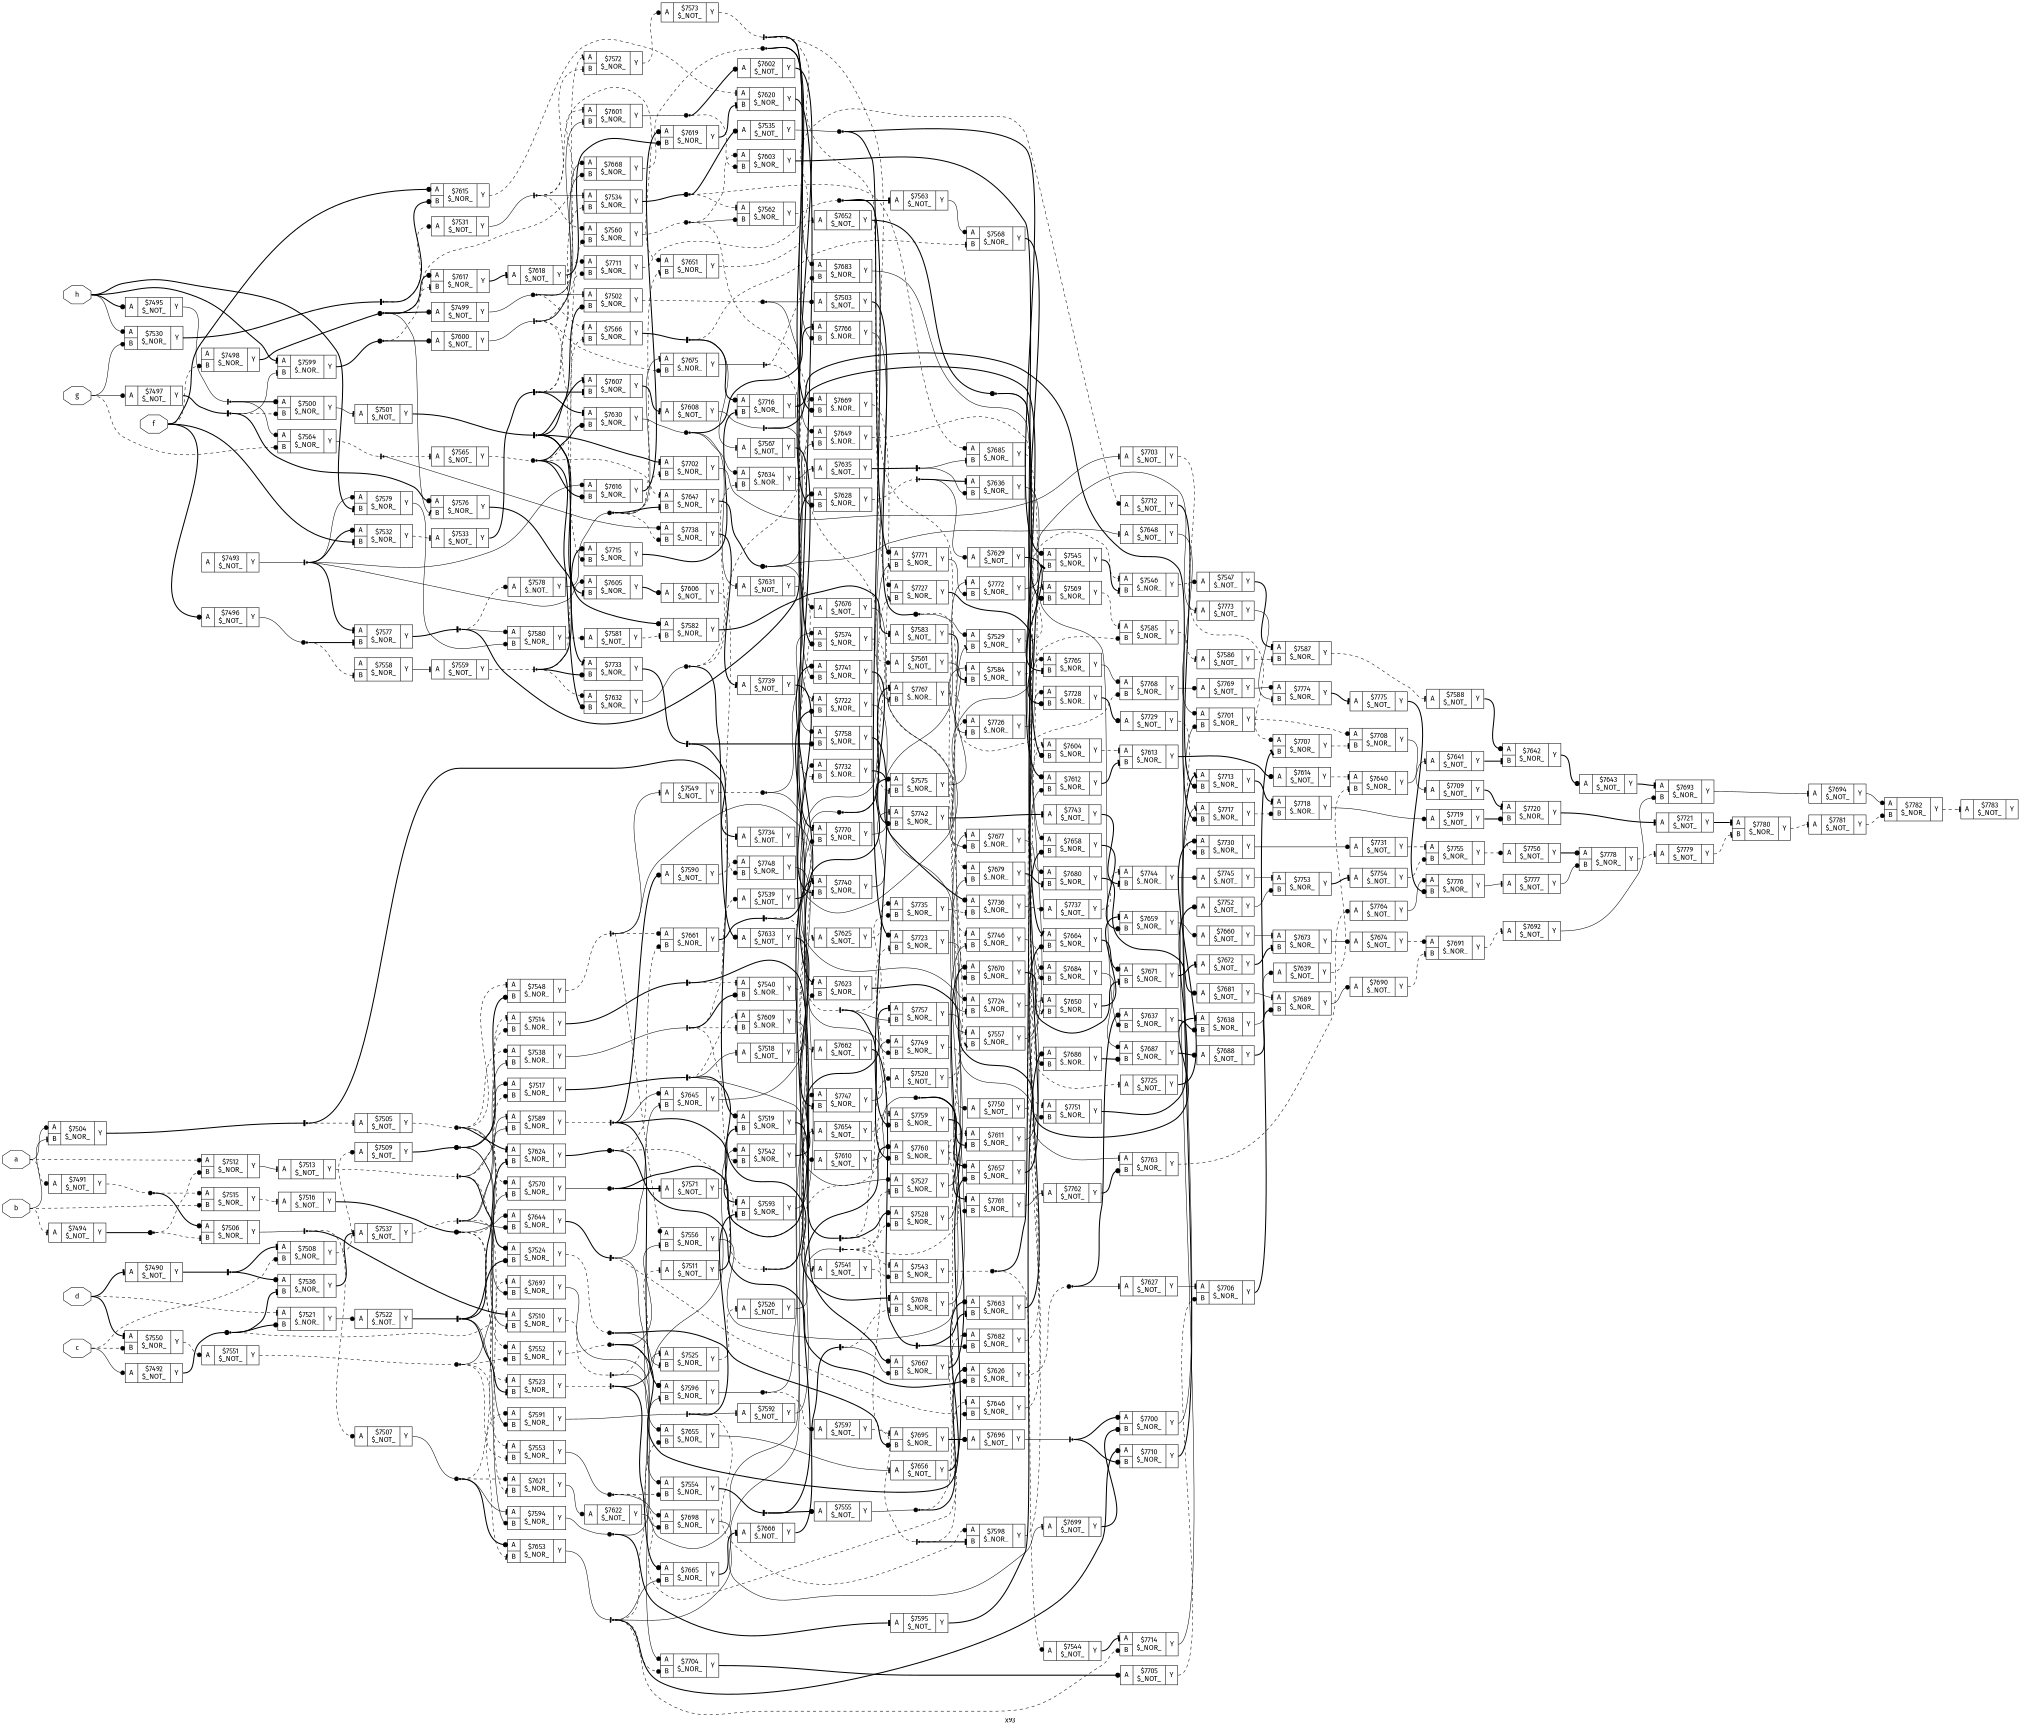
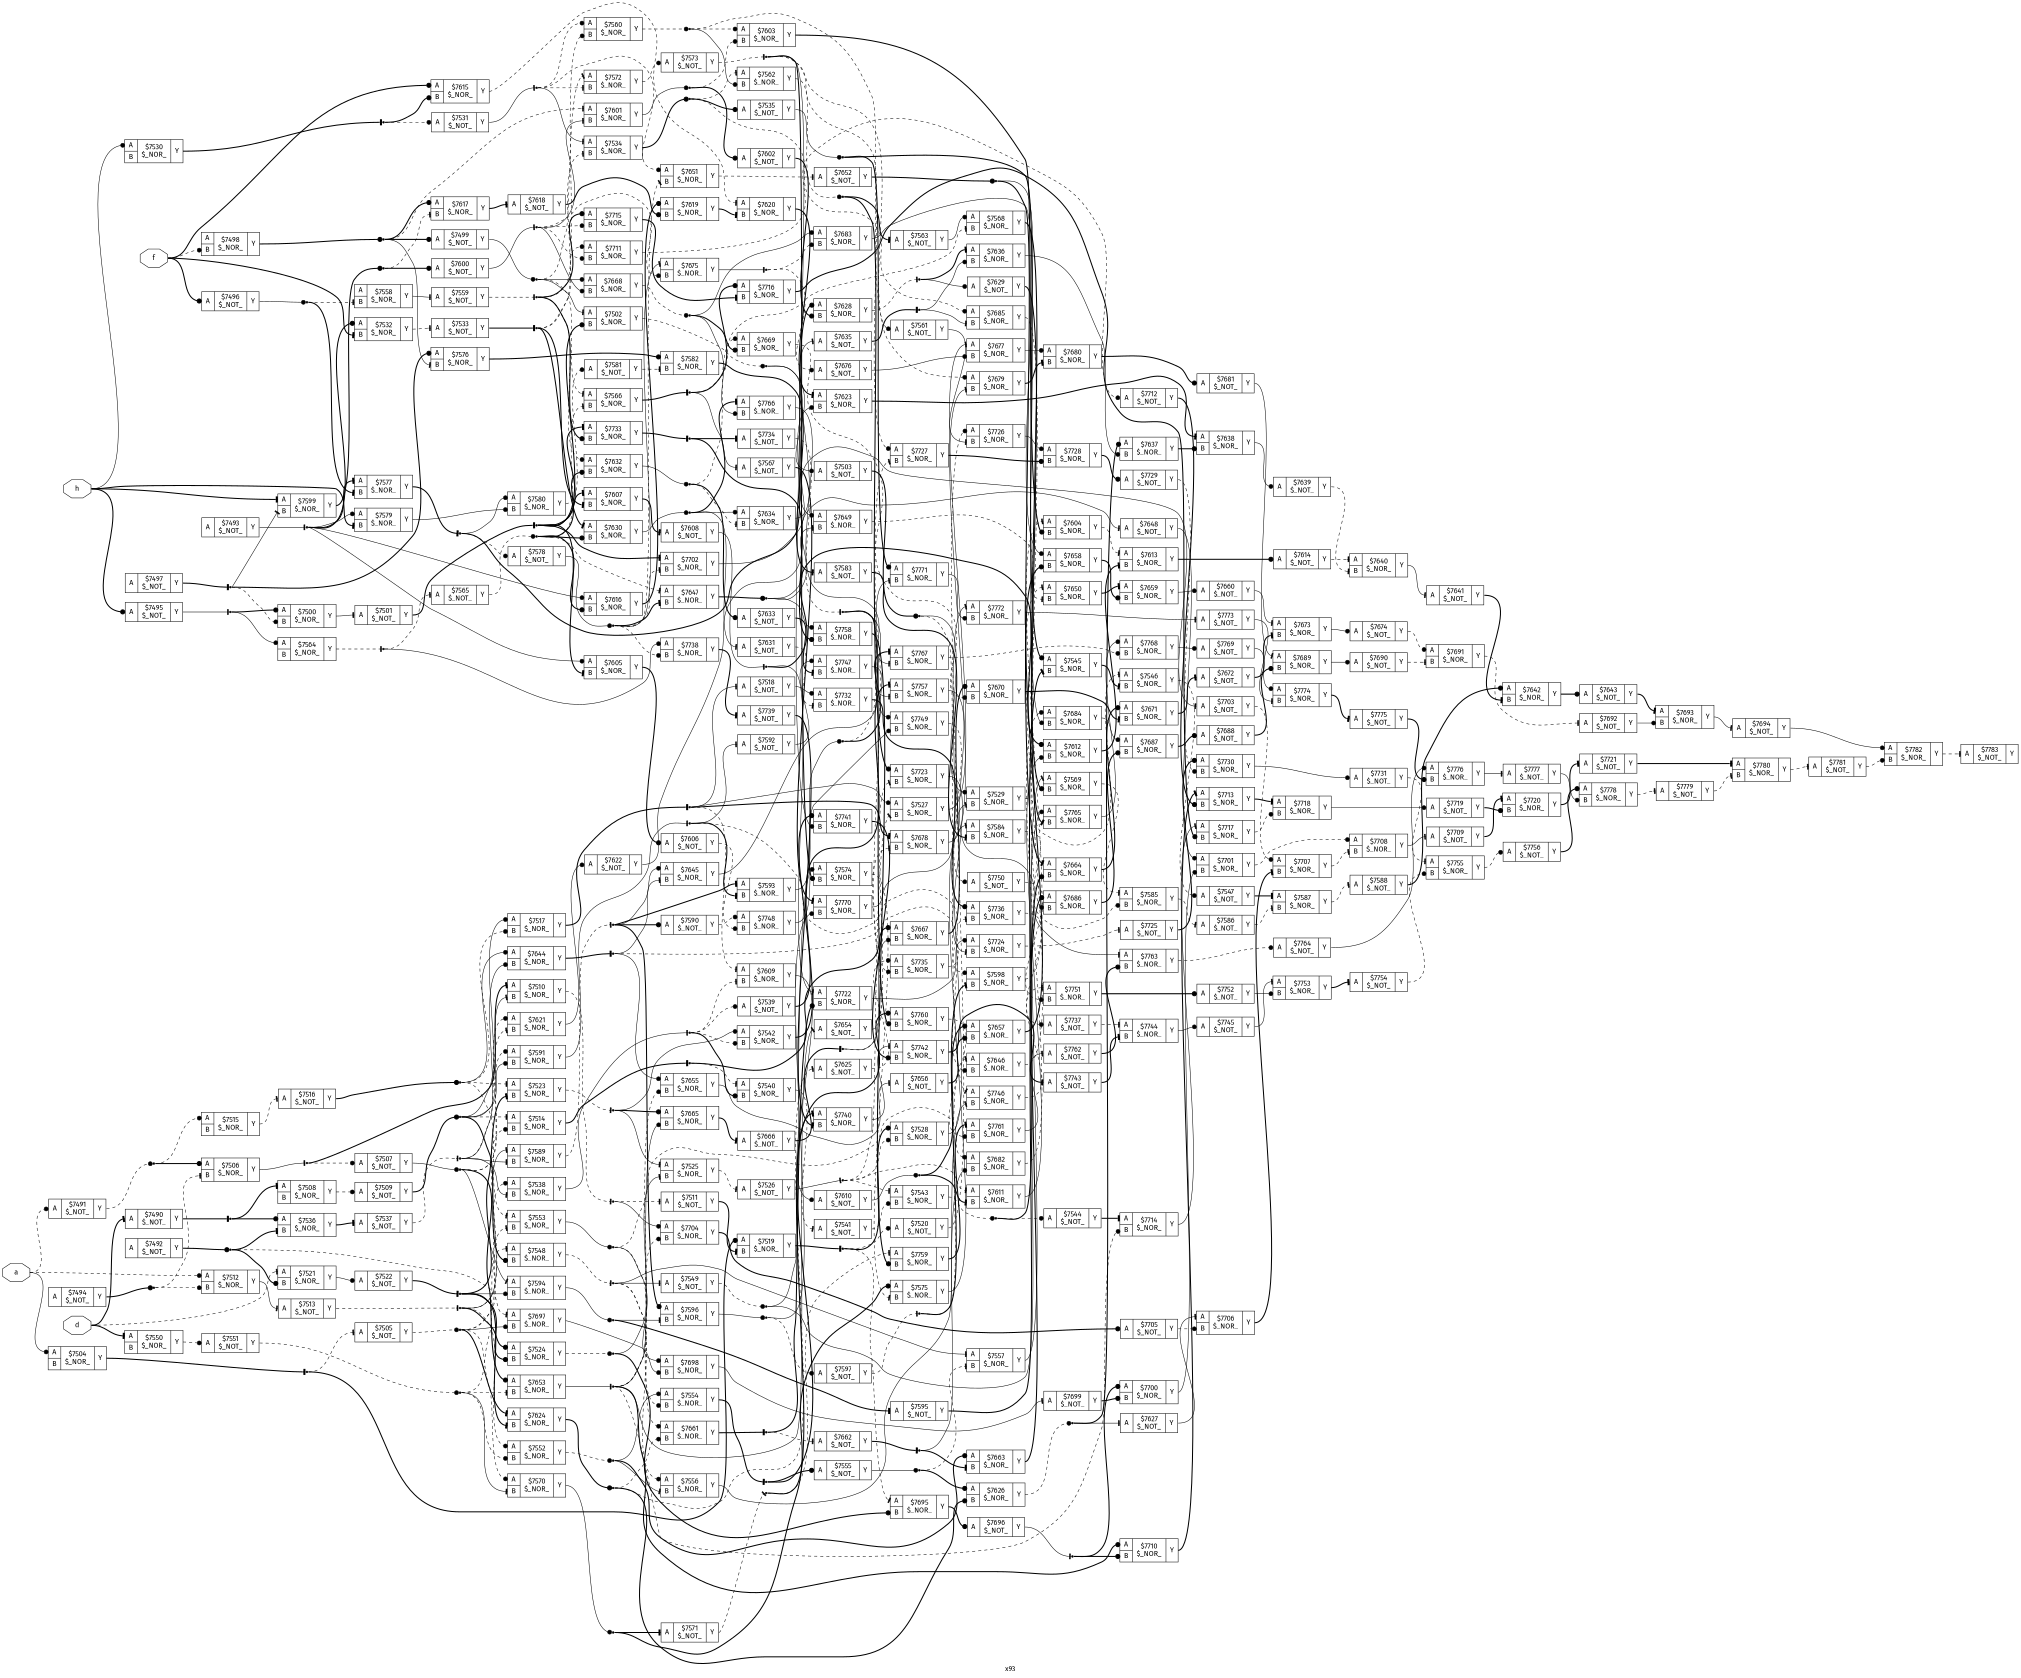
(77, 396) -> none
(16, 1208) -> none
(77, 1348) -> none
